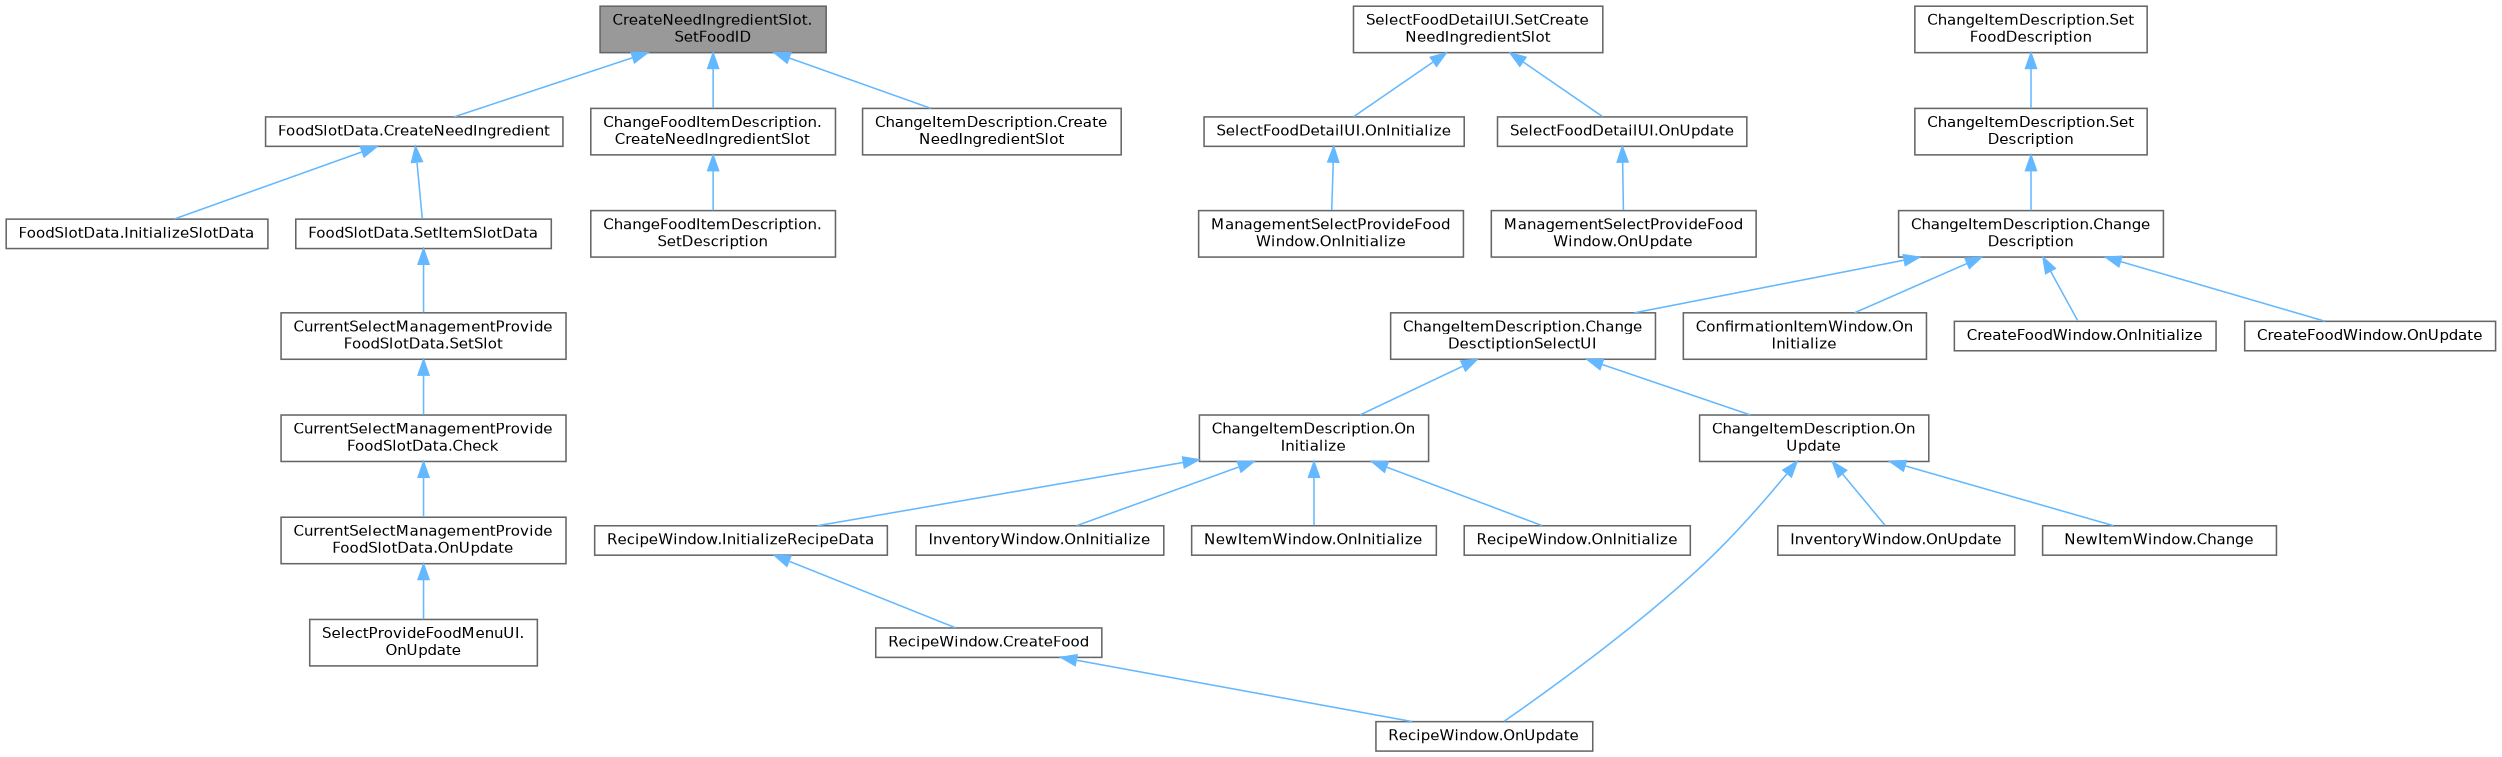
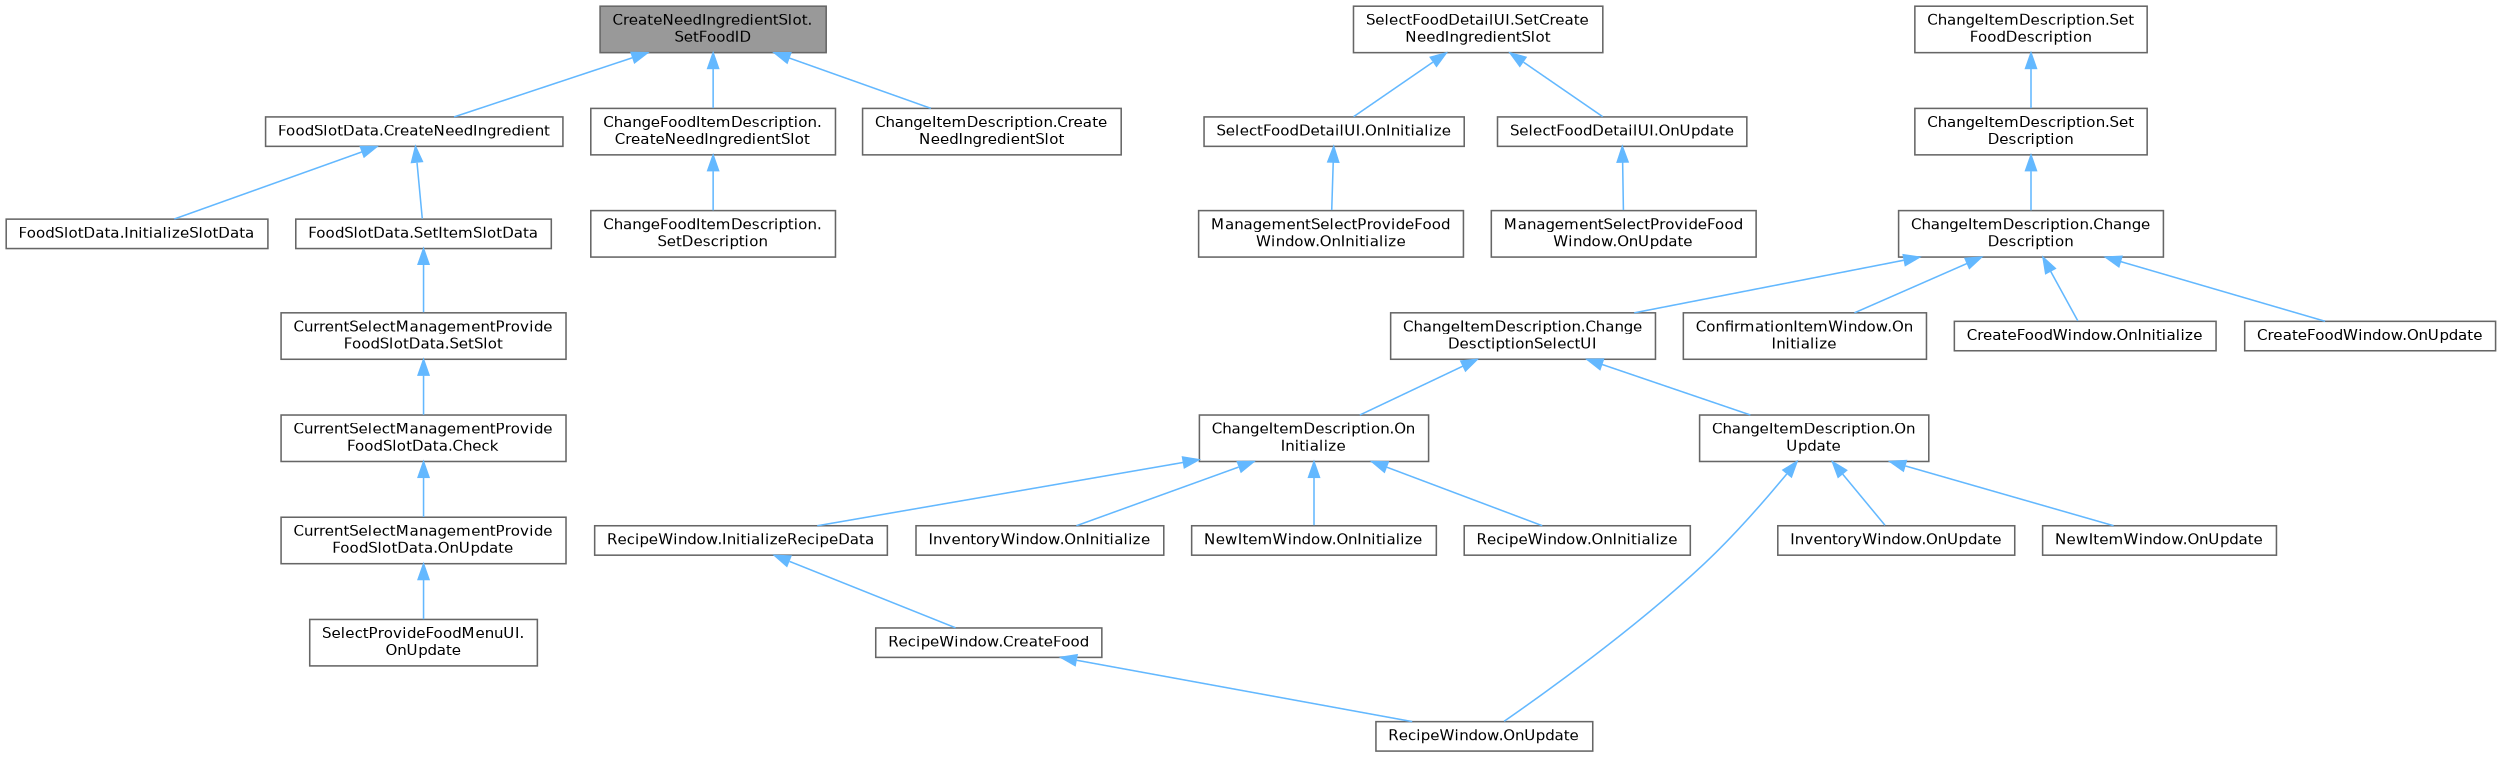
(2160, 540) -> (2160, 540)
